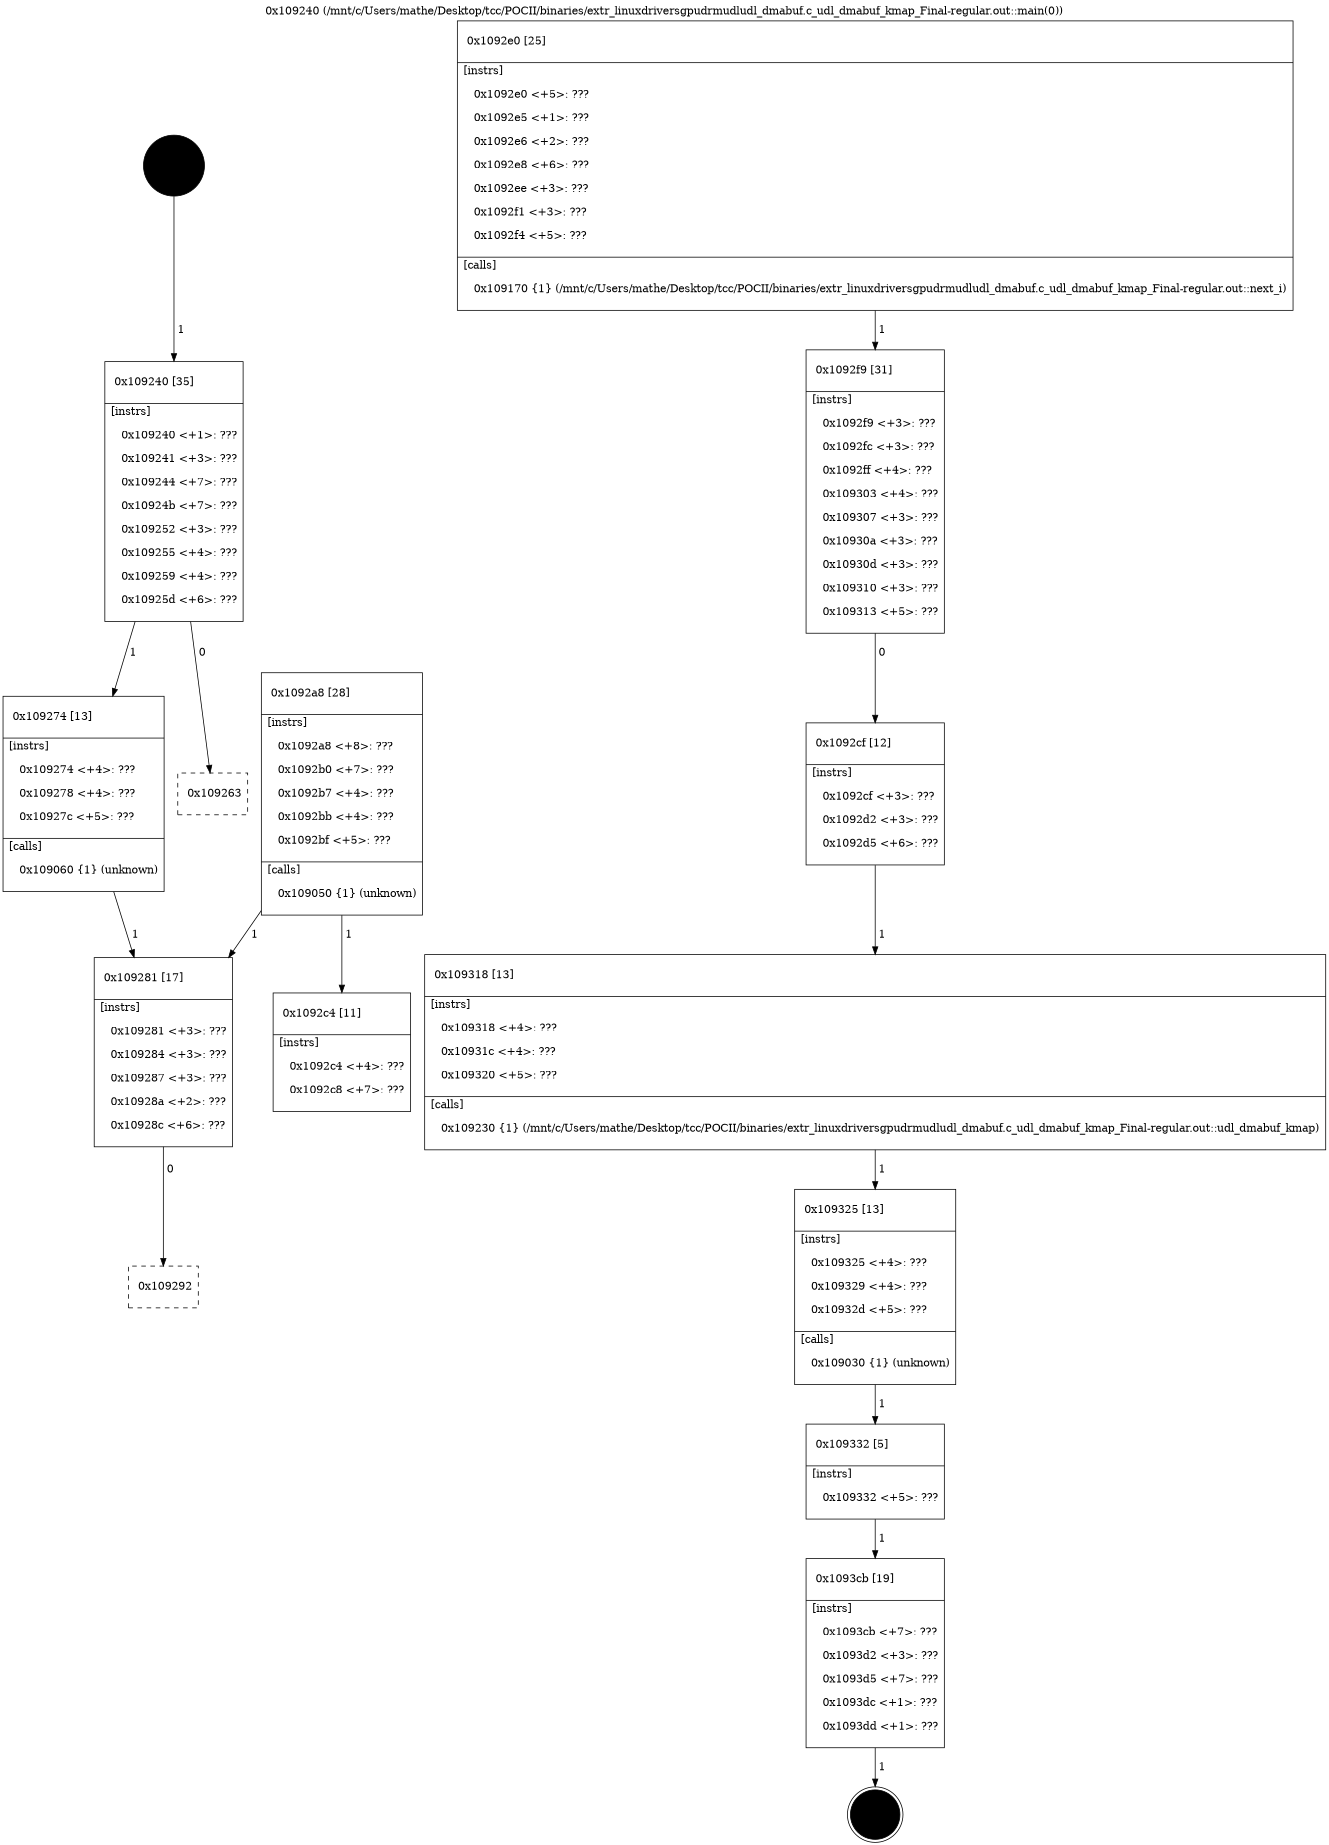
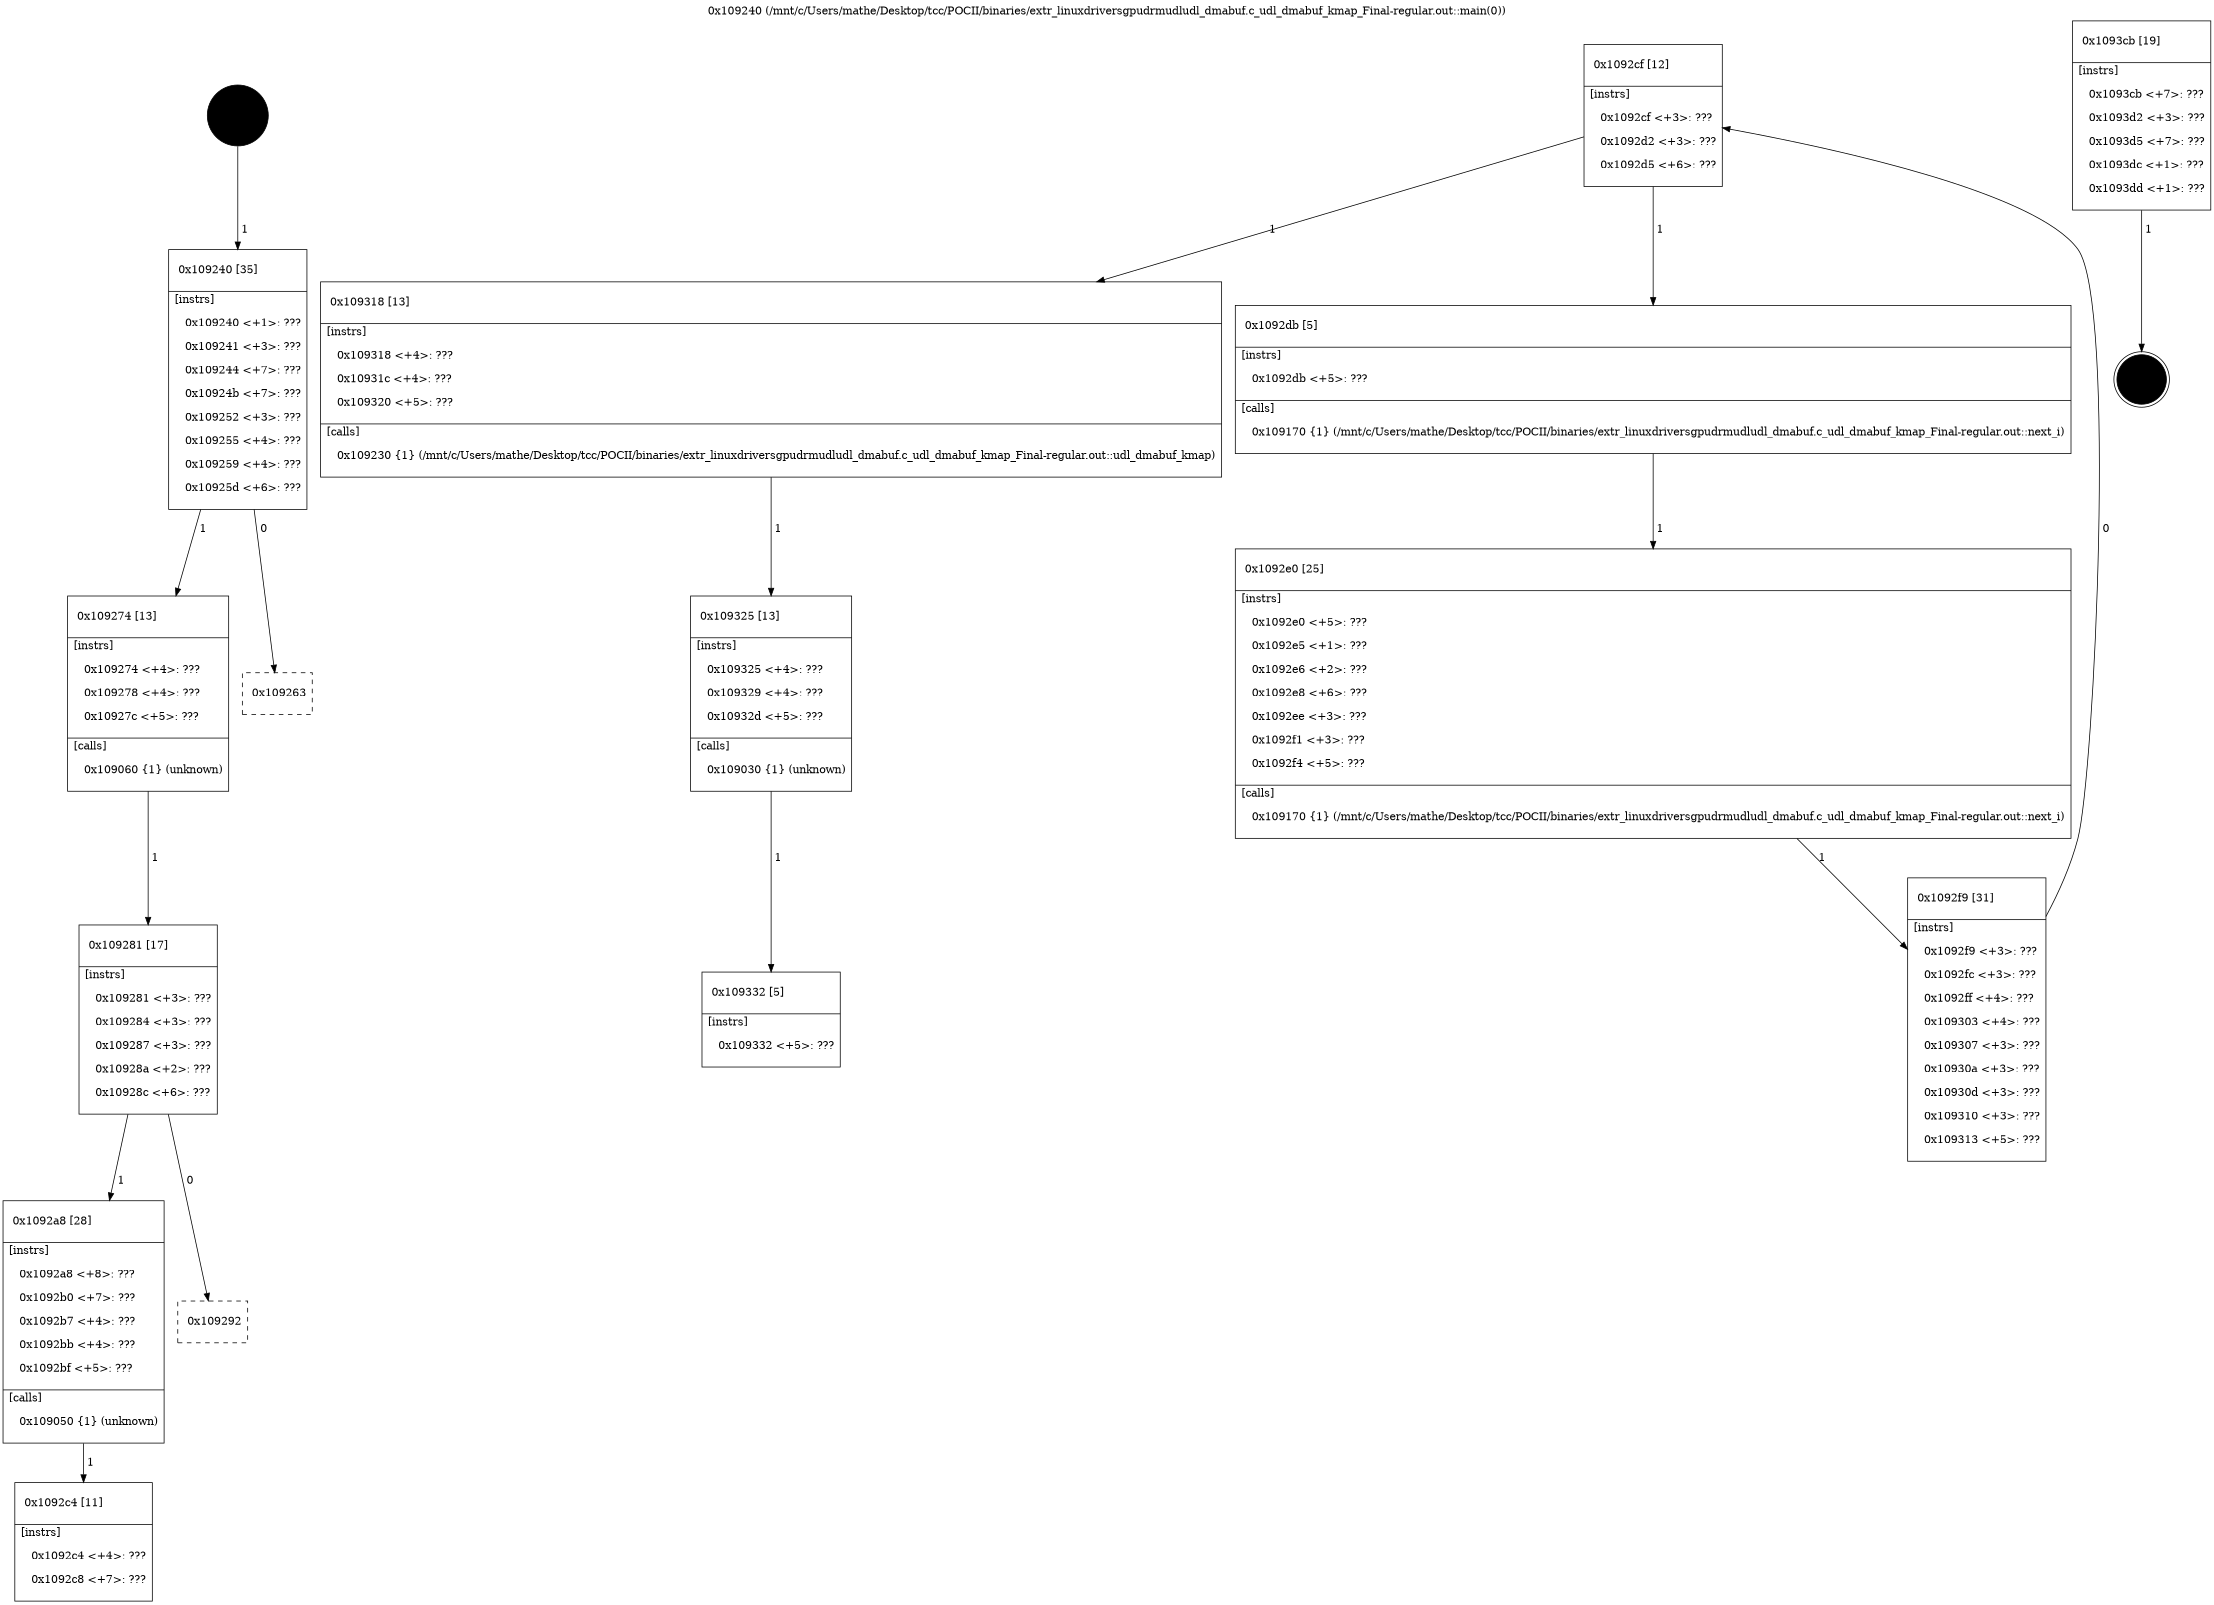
none -> (1653, 379)
(247, 931) -> (120, 1154)
(875, 1535) -> none
